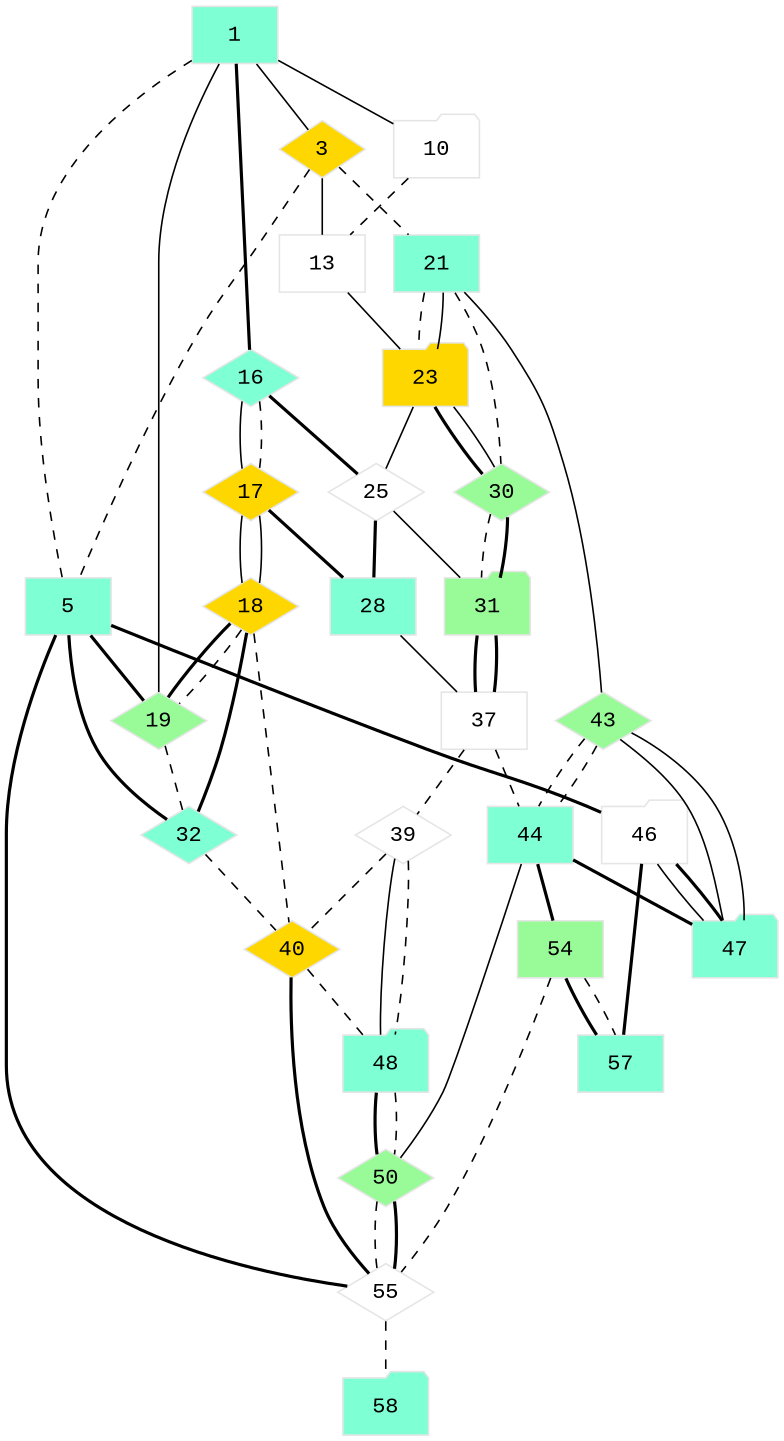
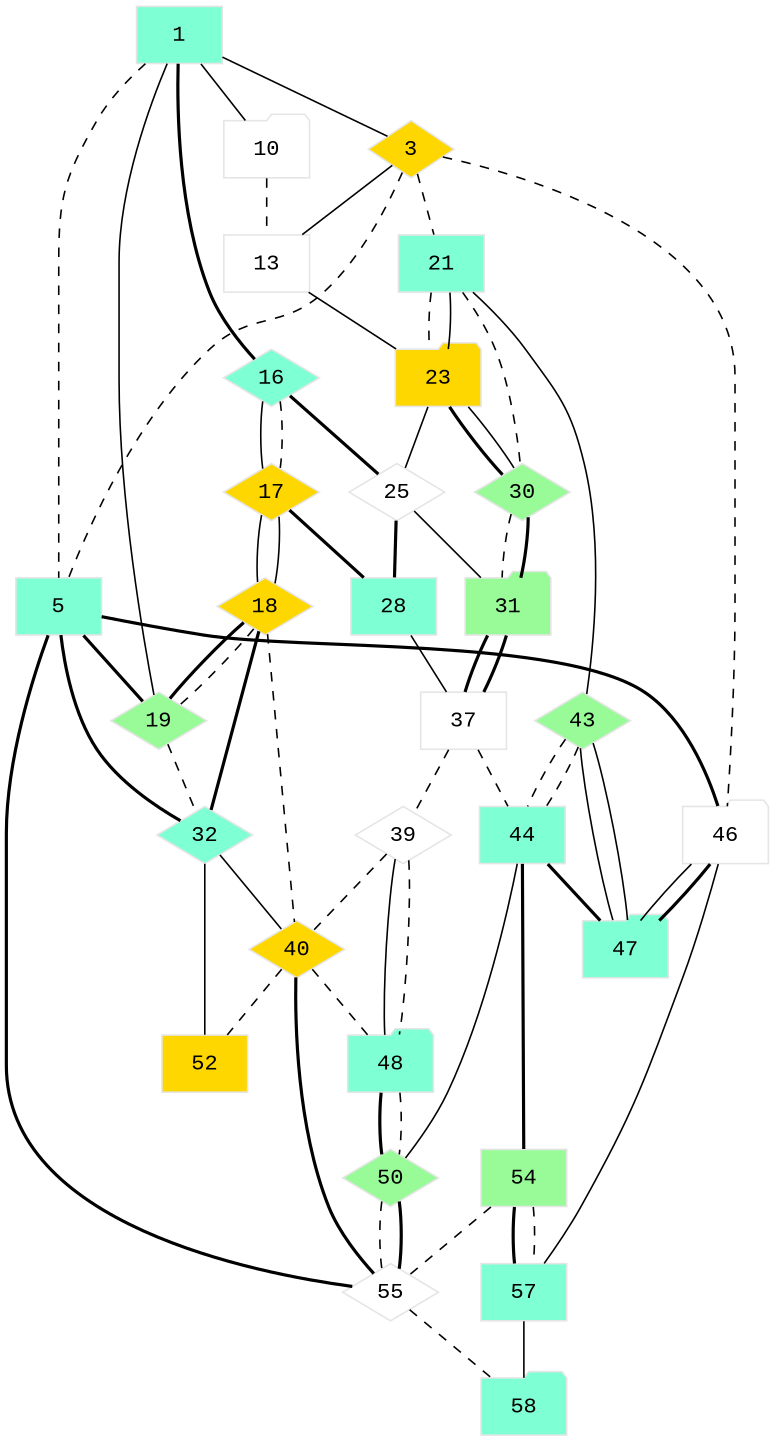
none -> (735, 396)
(241, 892) -> (251, 892)
(633, 949) -> (647, 1071)
none -> (205, 1064)
none -> (524, 1350)
